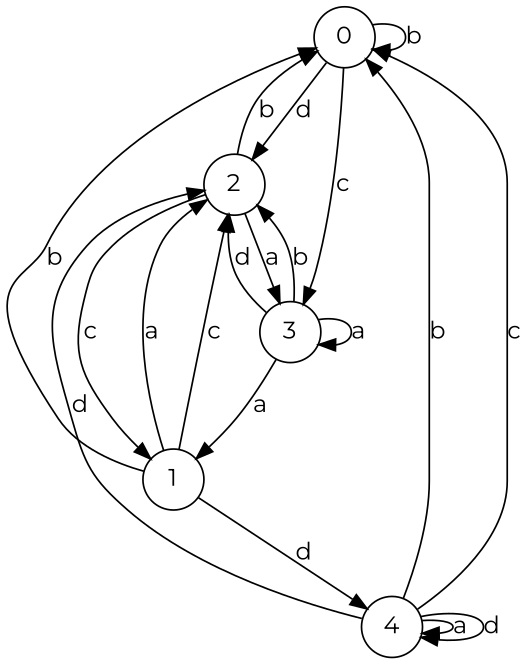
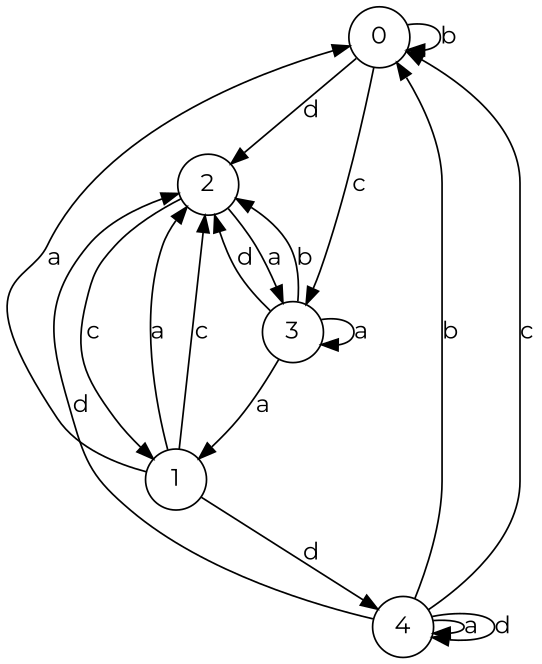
(258, 99) -> none
(55, 258) -> (55, 258)
